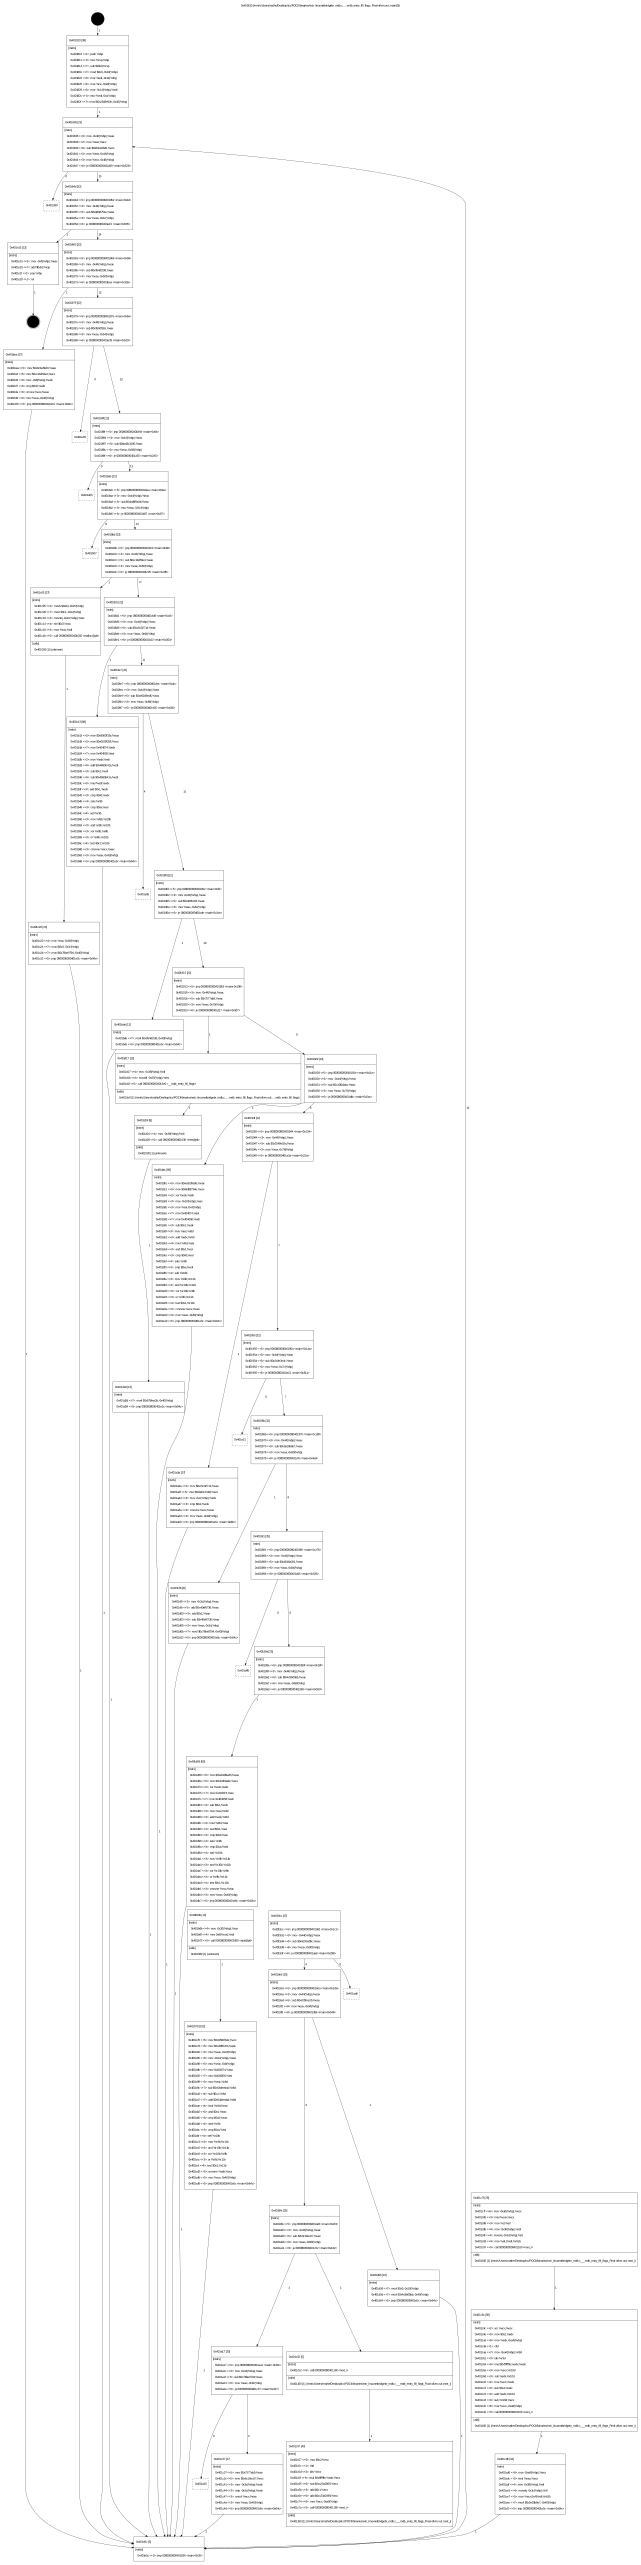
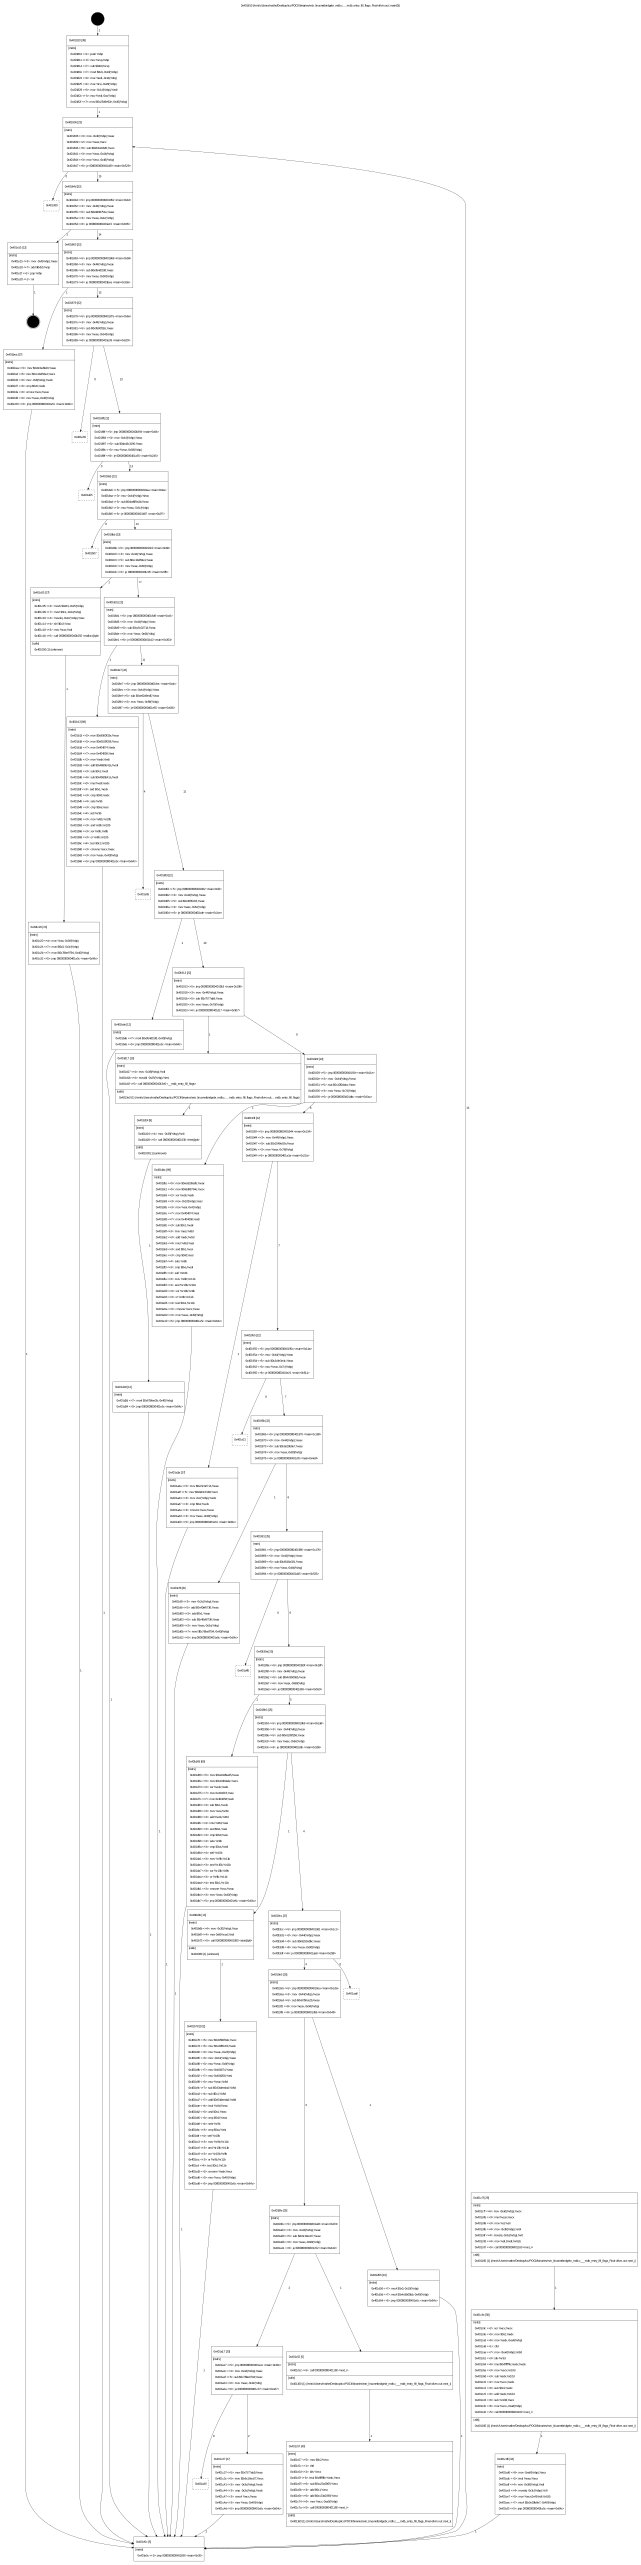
none -> (289, 1729)
